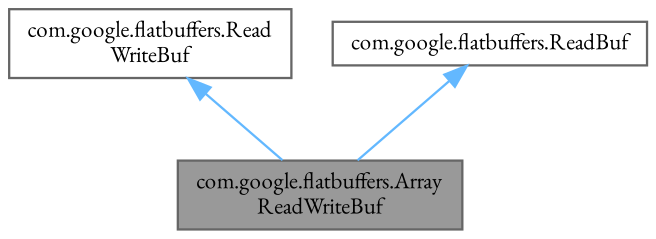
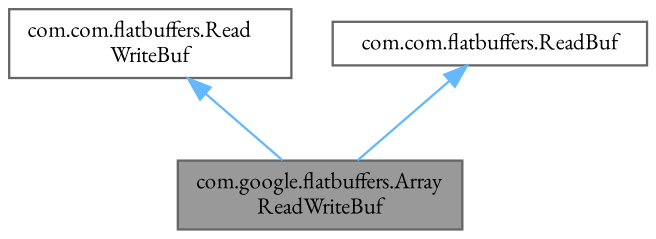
(150, 44) -> (150, 44)
(490, 44) -> (490, 44)
